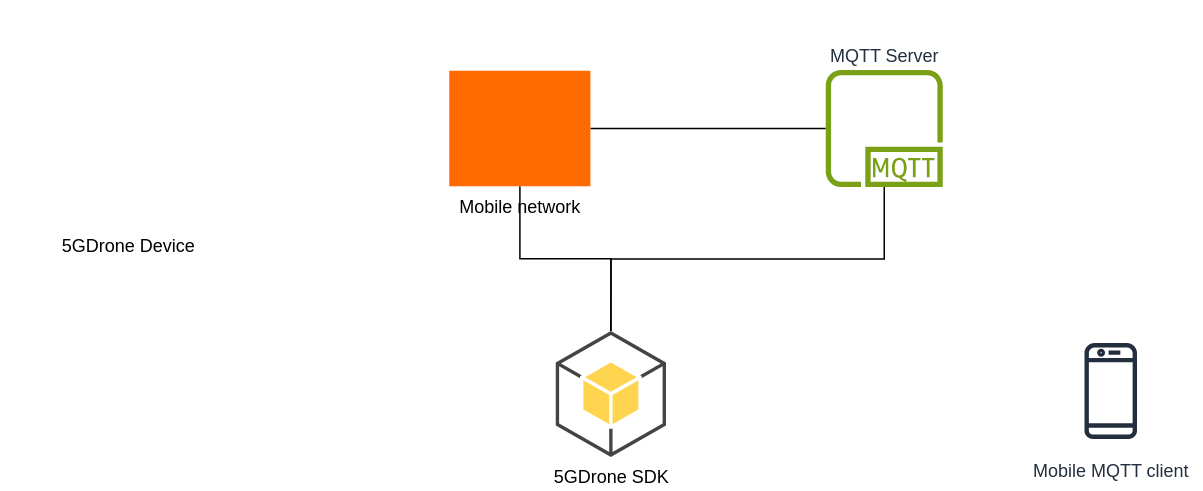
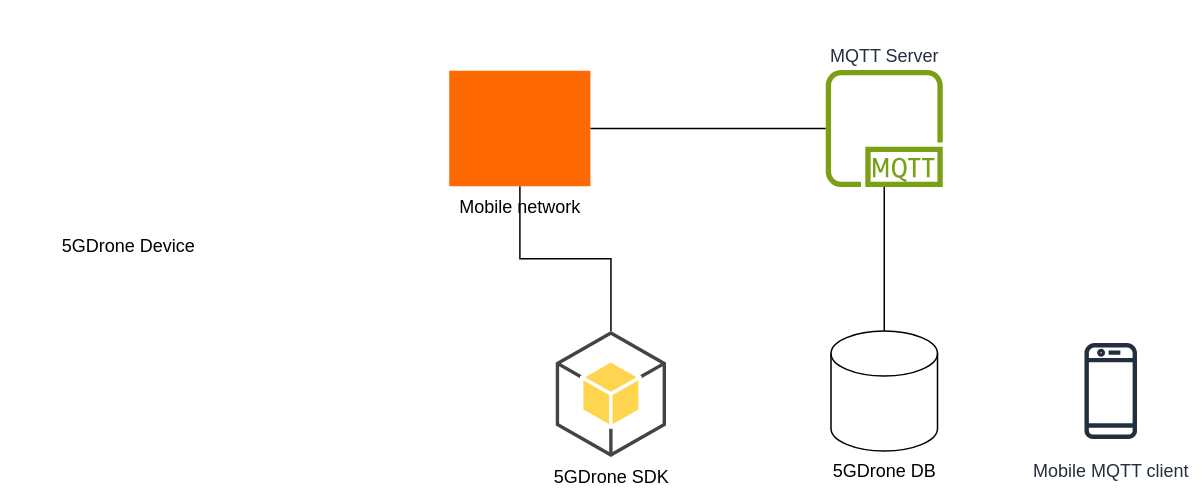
(747, 259) -> none
none -> (884, 296)
none -> (884, 391)
